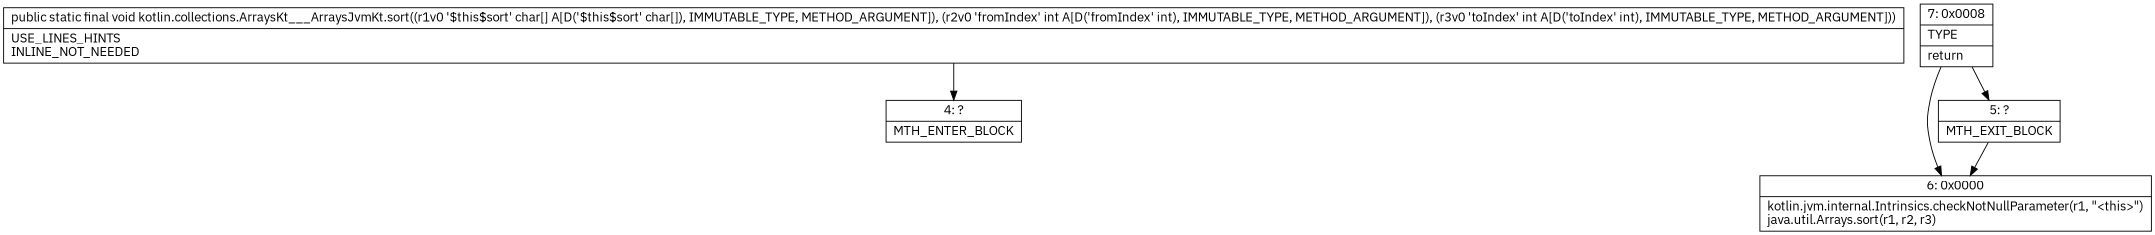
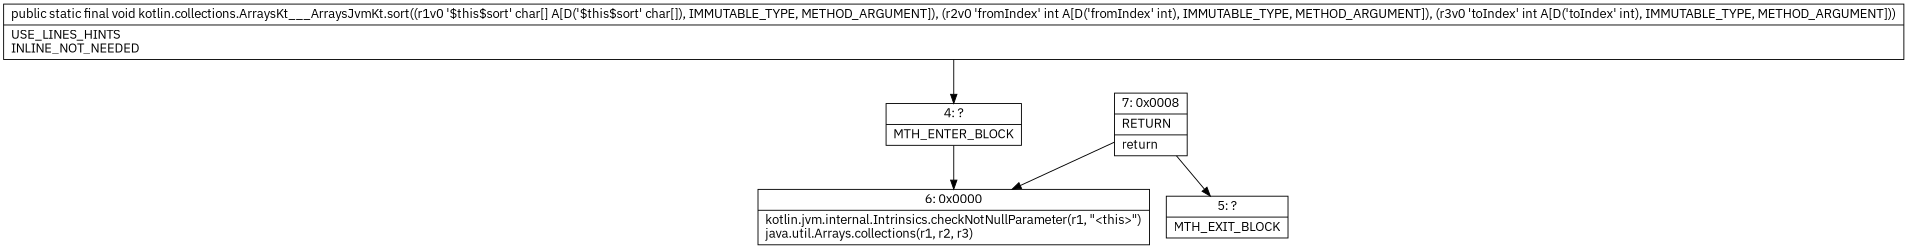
(1943, 35) -> (1147, 124)
(1981, 155) -> (954, 163)
(1852, 220) -> (869, 234)
